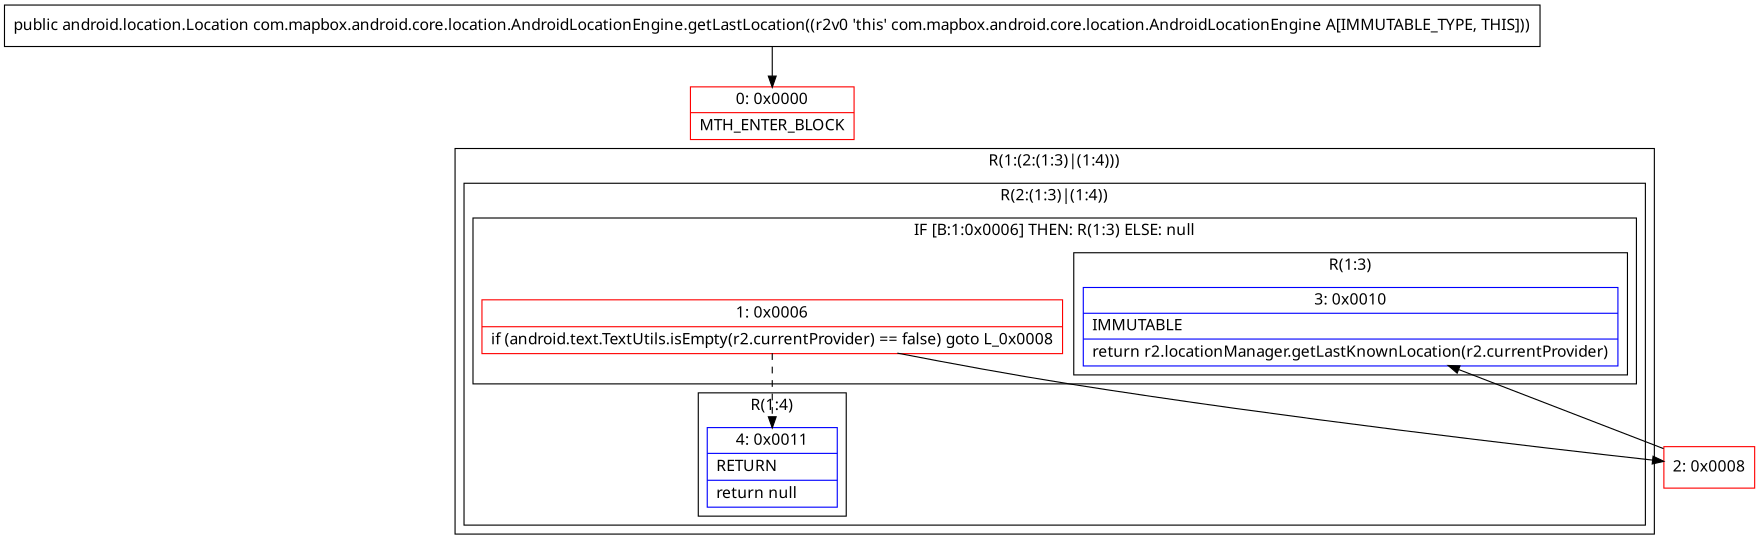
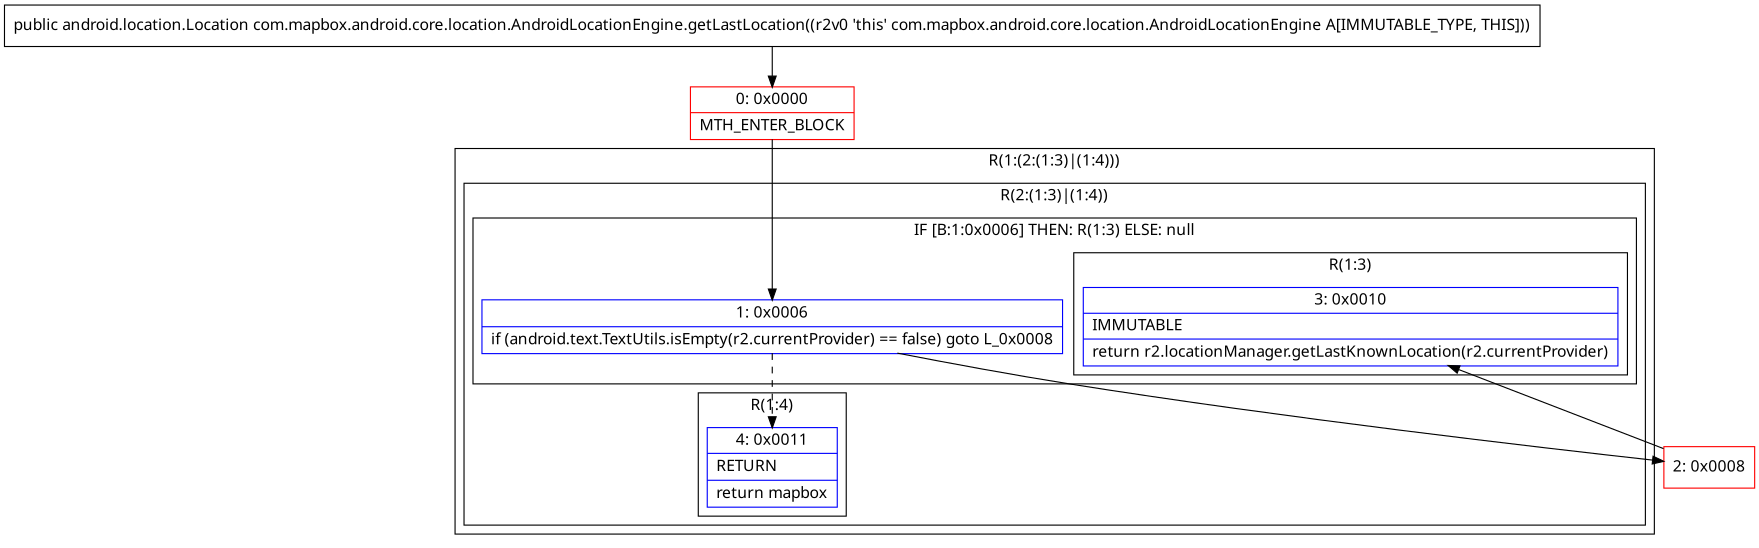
none -> (772, 210)
(772, 327) -> (772, 327)
(757, 493) -> (772, 493)
